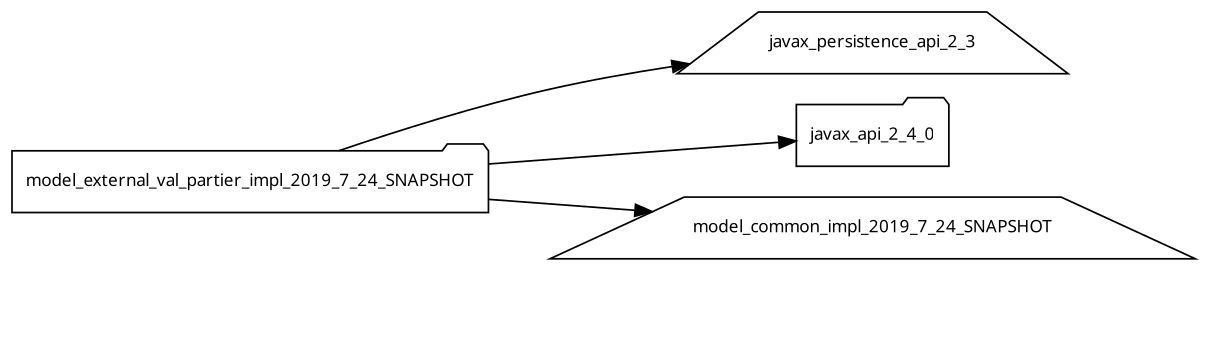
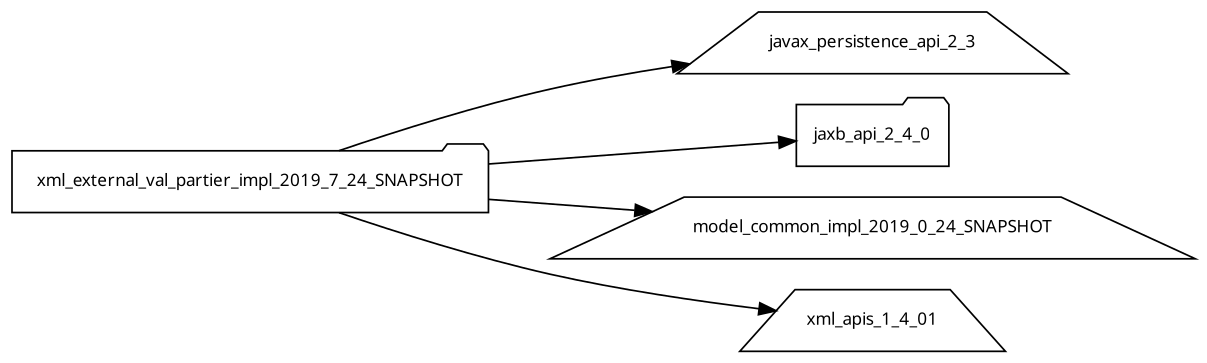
(873, 135) -> (873, 135)
(250, 182) -> (250, 182)
(873, 228) -> (873, 228)
none -> (873, 320)
